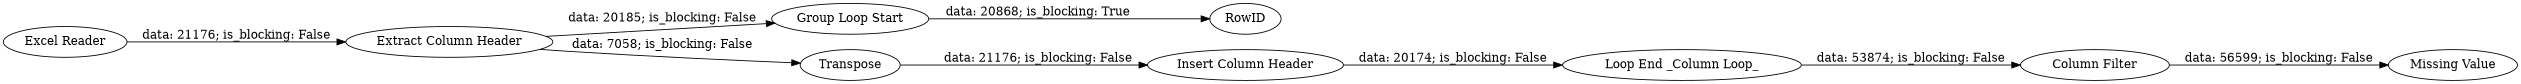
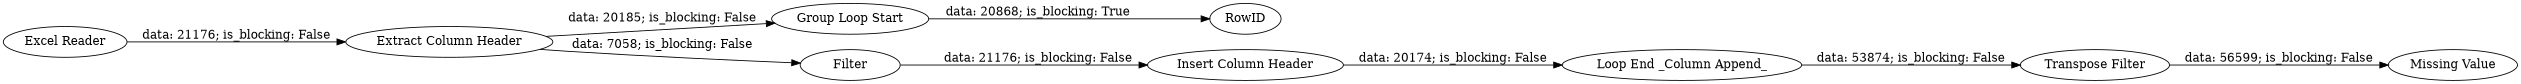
(850, 65) -> (850, 65)
(1682, 65) -> (1682, 65)
(2095, 65) -> (2095, 65)
